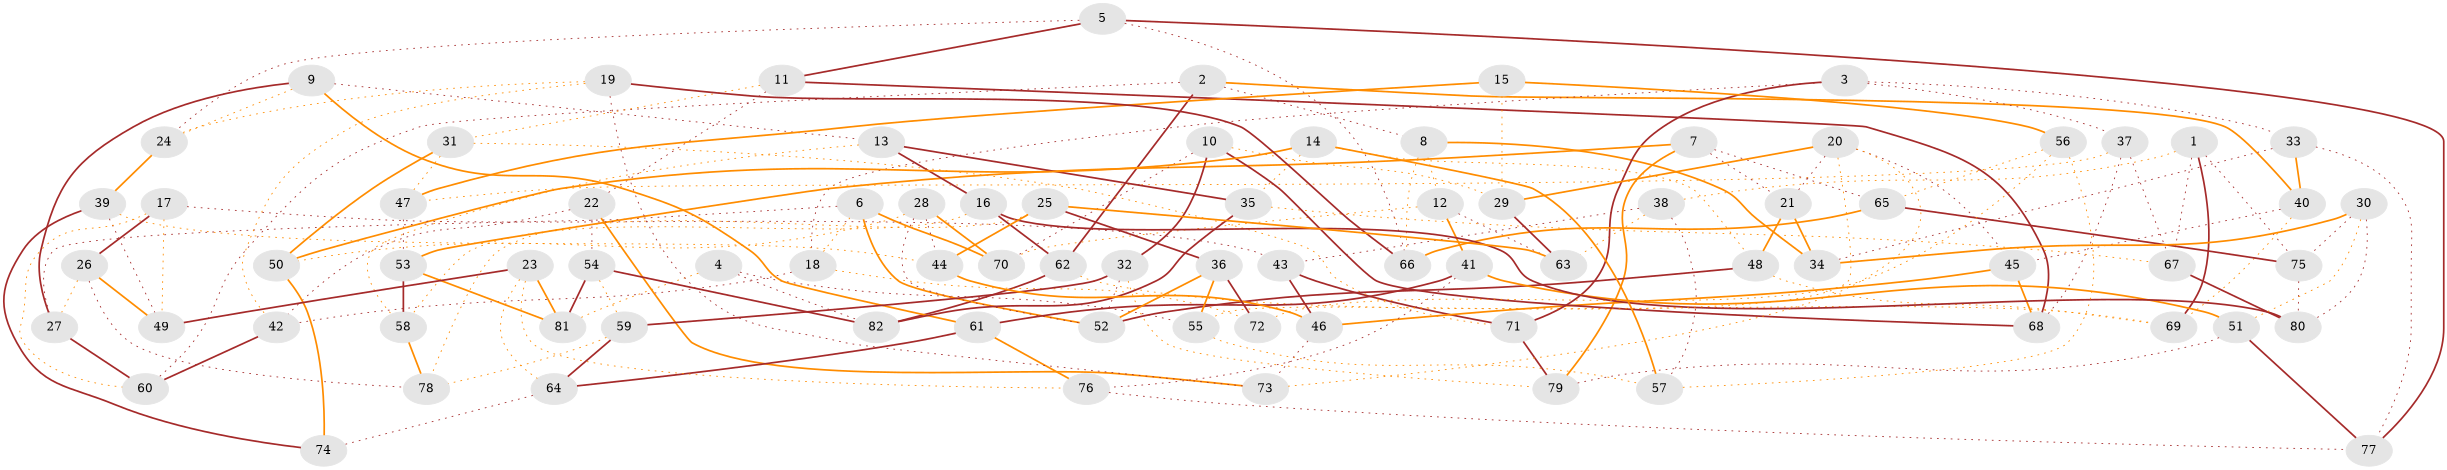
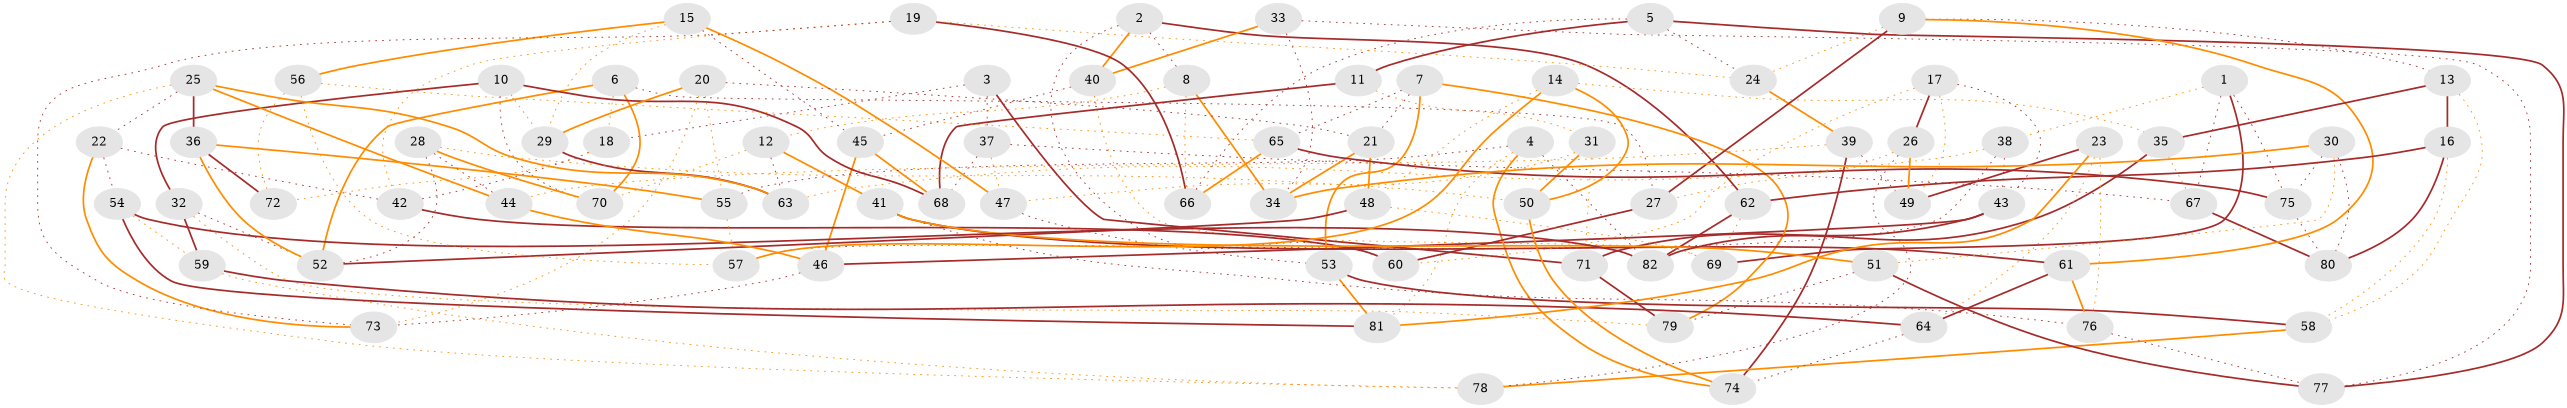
(2073, 96) -> none
(699, 135) -> (146, 111)
(1943, 189) -> (770, 78)
none -> (1560, 328)
